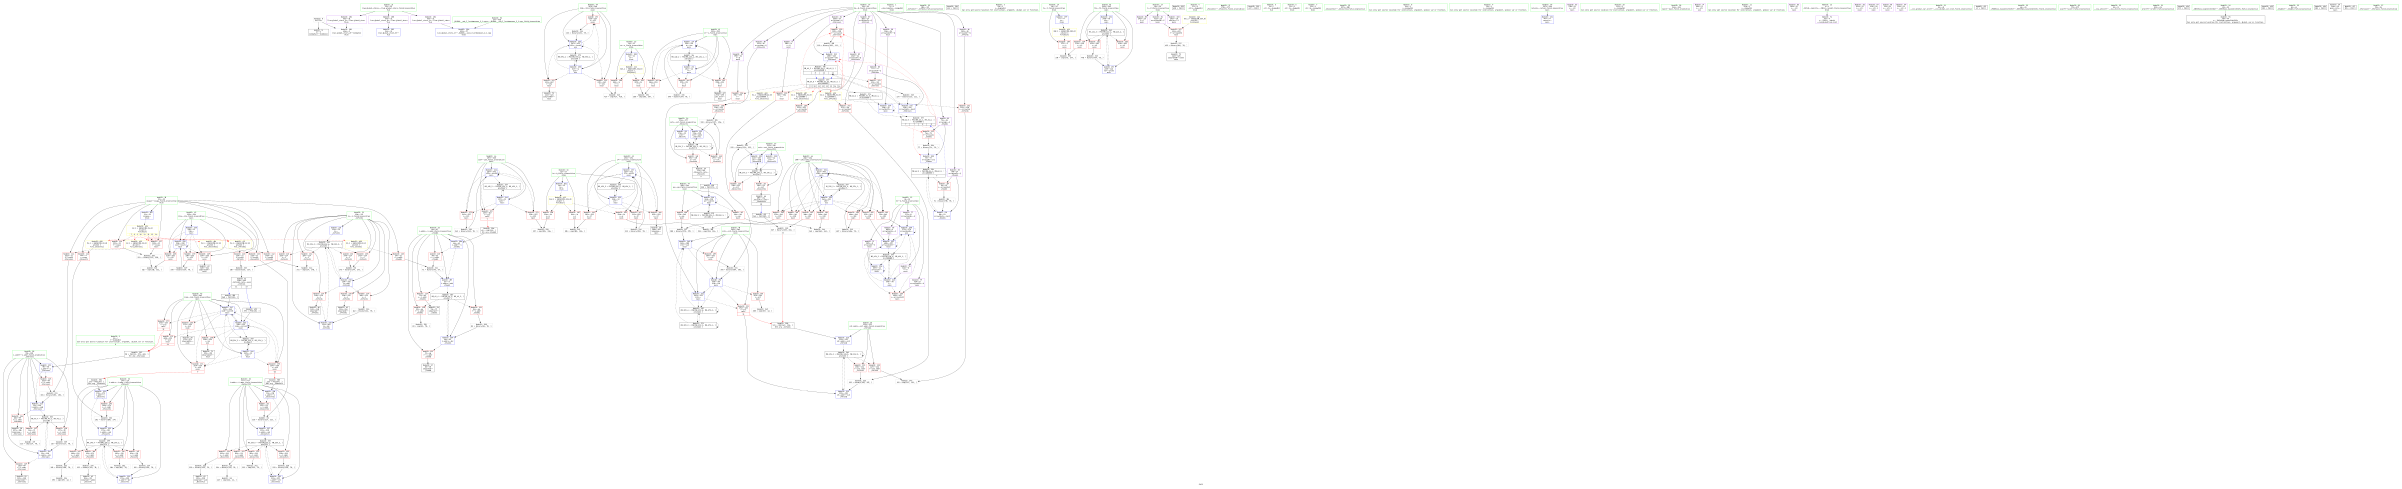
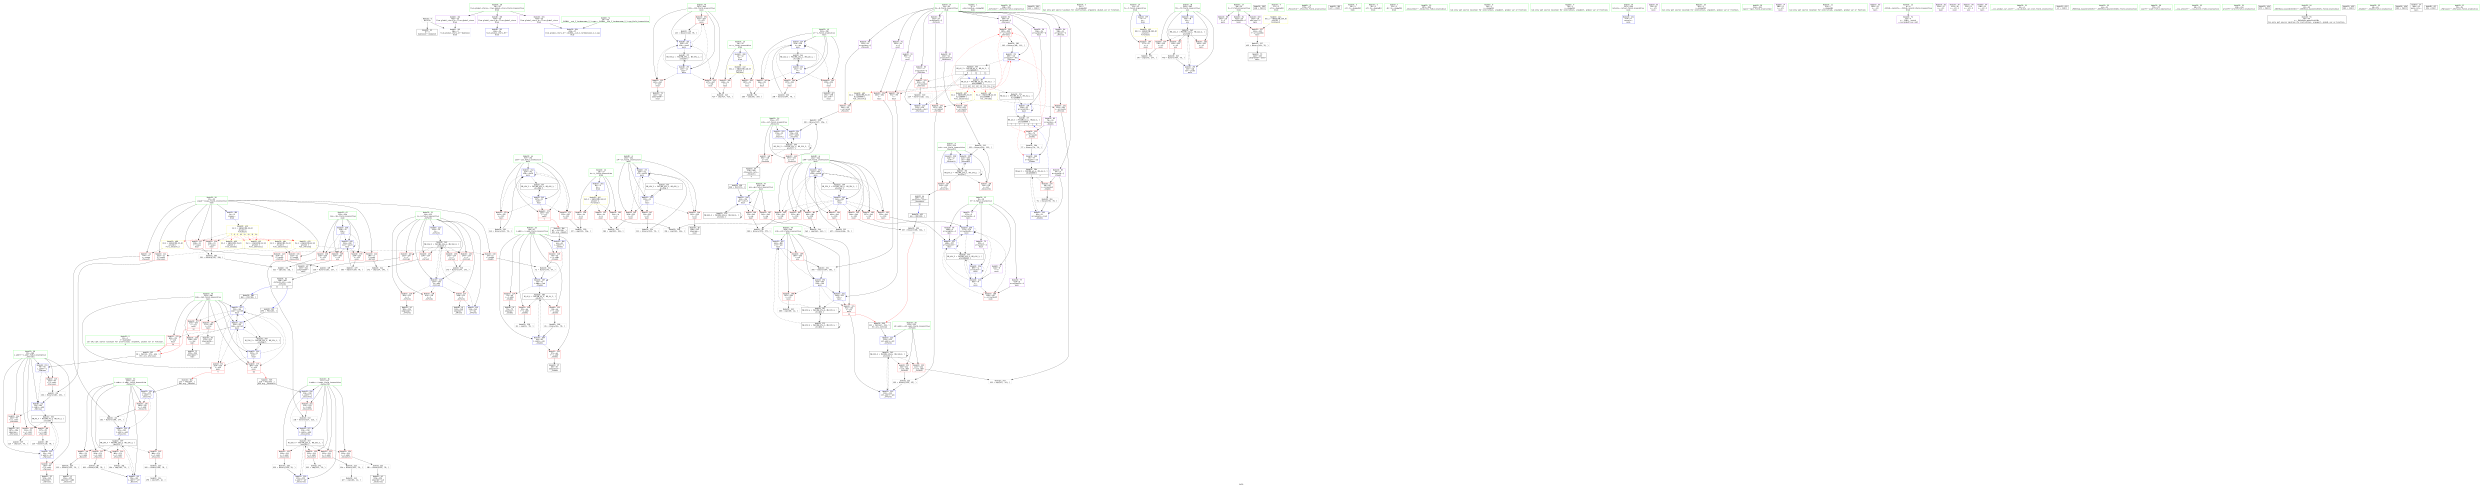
(364, 310) -> none
